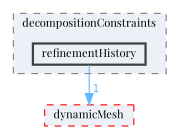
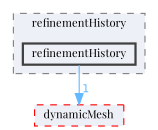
(90, 24) -> (79, 24)
